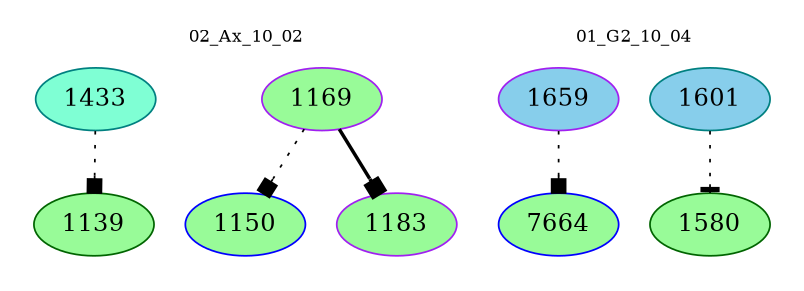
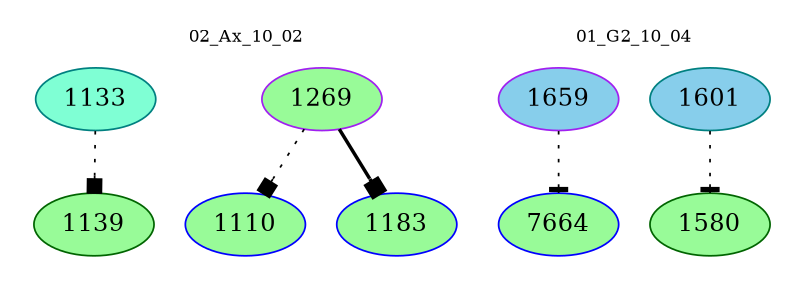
(96, 99) -> (96, 99)
(322, 99) -> (322, 99)
(559, 158) -> (559, 158)
(245, 224) -> (245, 224)
(397, 224) -> (397, 224)
